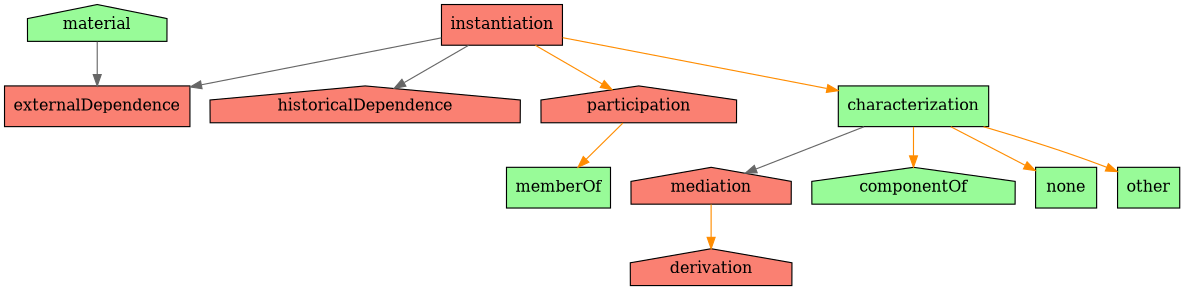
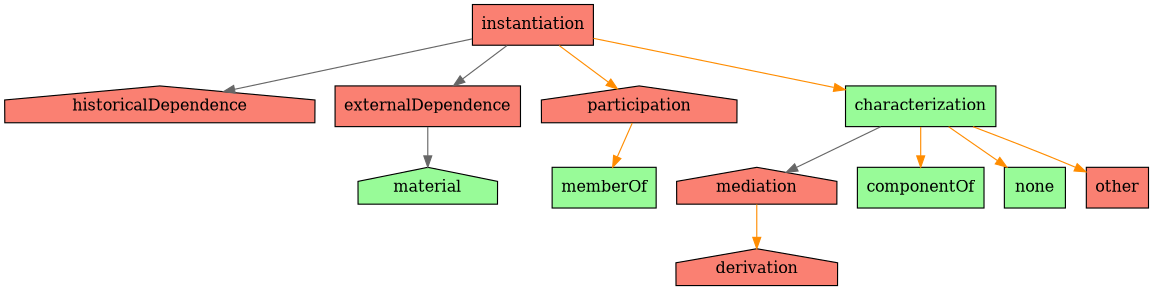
(97, 58) -> (428, 141)
(913, 188) -> (921, 188)
(1149, 188) -> (1117, 188)
